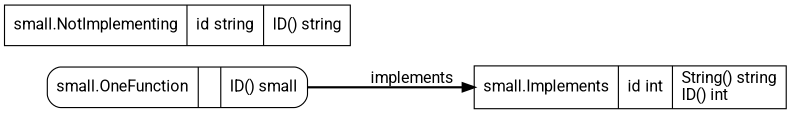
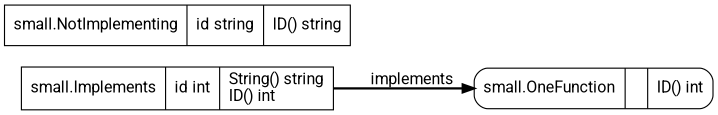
(264, 87) -> (680, 88)
(385, 87) -> (398, 88)
